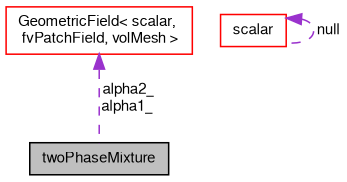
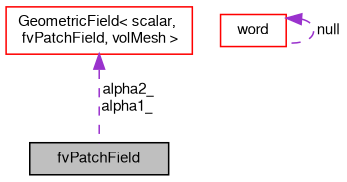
(253, 31) -> (253, 31)
(99, 159) -> (99, 159)
